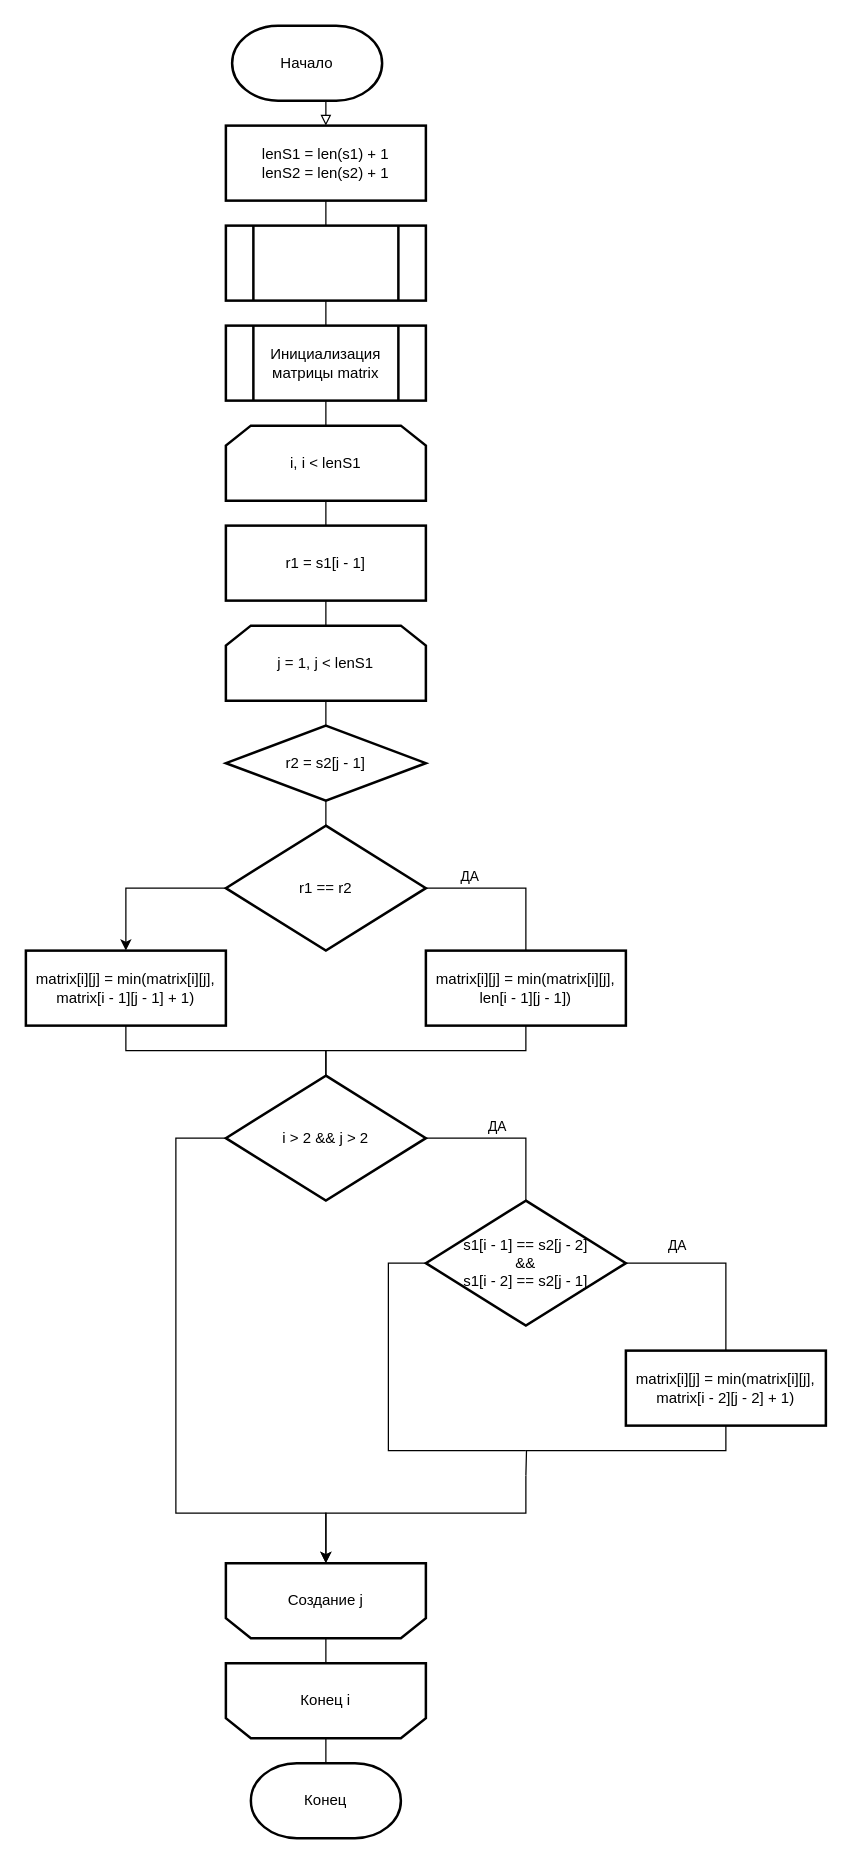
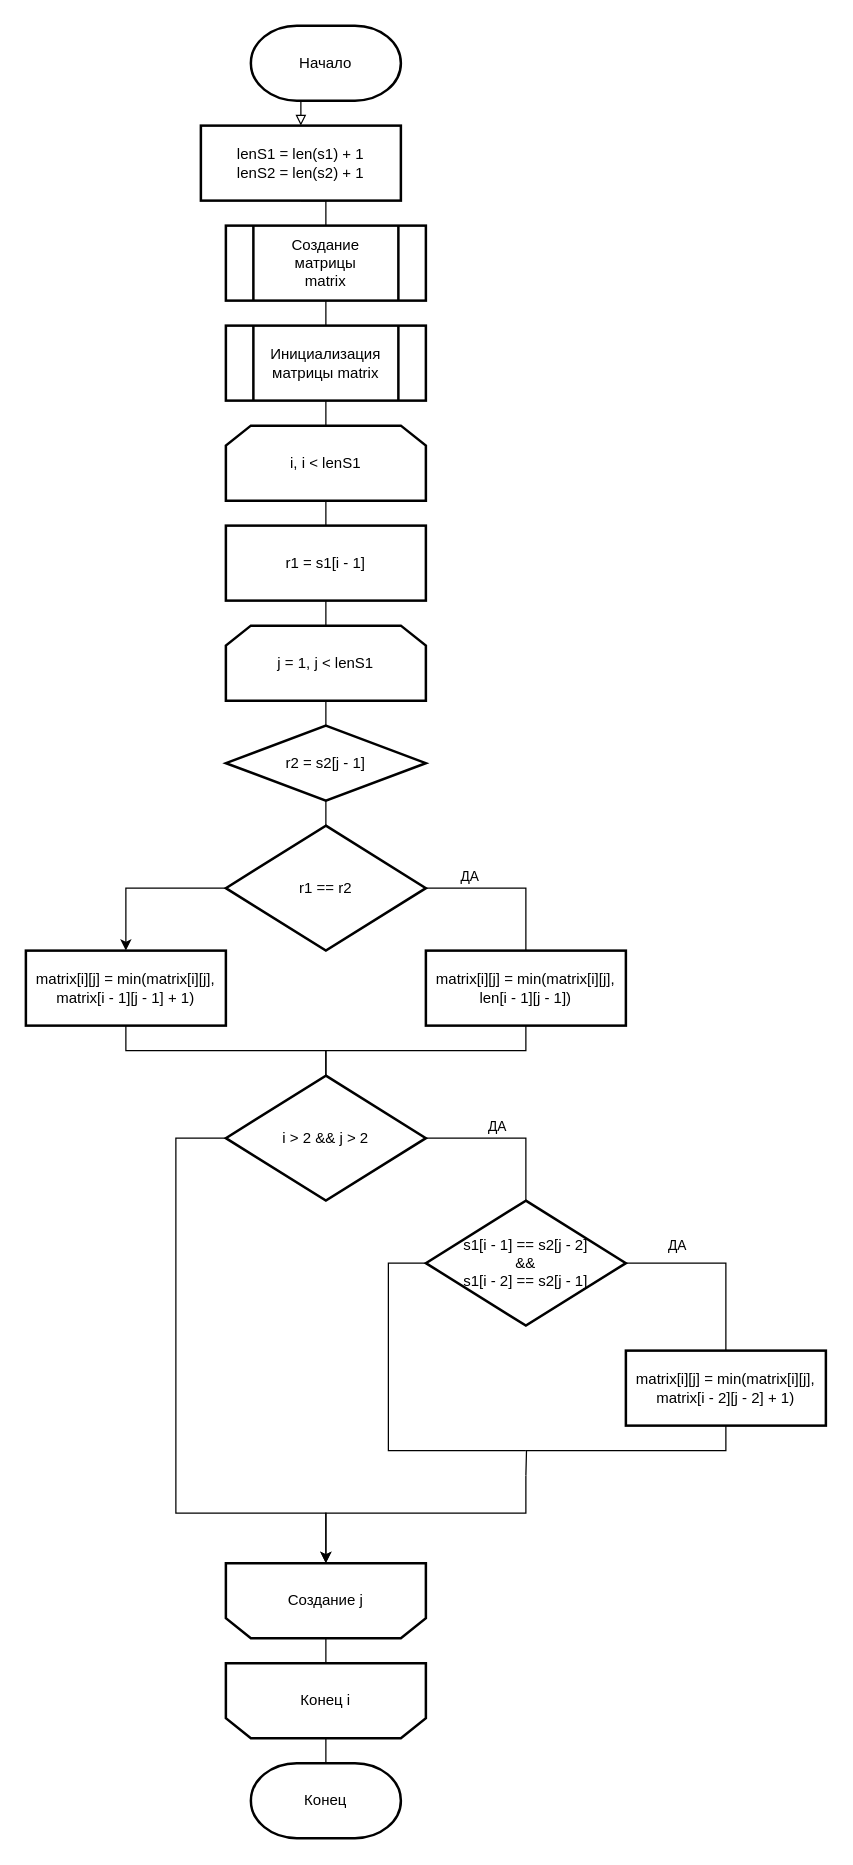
(307, 63) -> (326, 63)
(326, 163) -> (301, 163)
none -> (326, 263)
